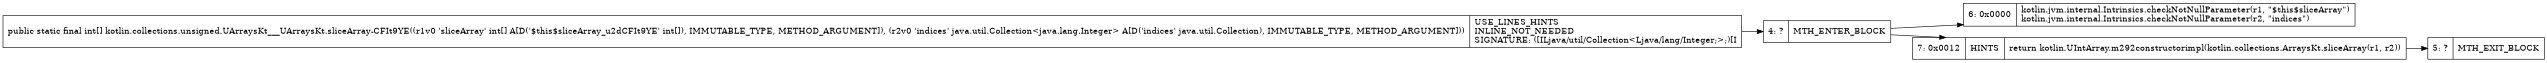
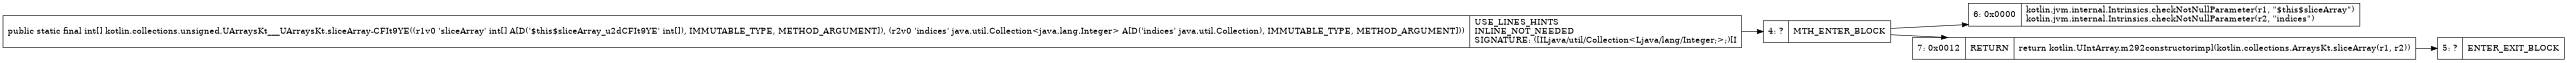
(1985, 48) -> (1990, 48)
(2499, 48) -> (2514, 48)
